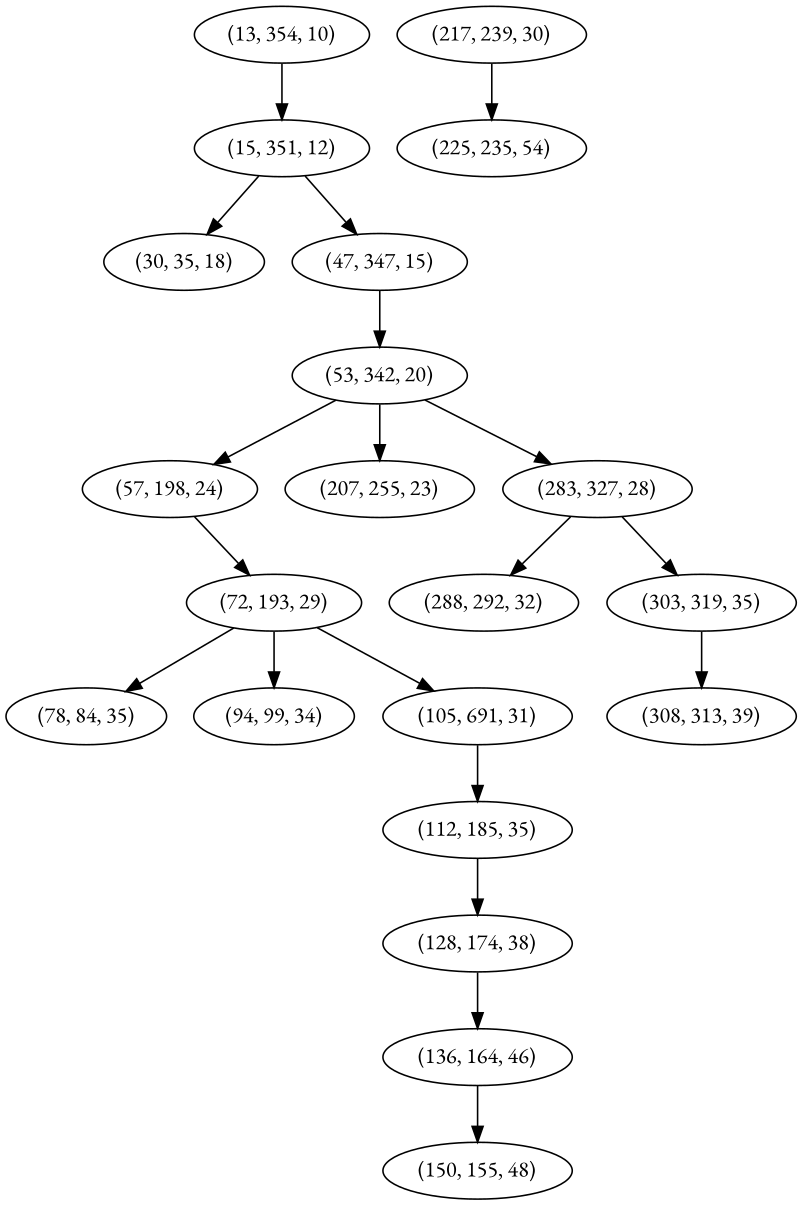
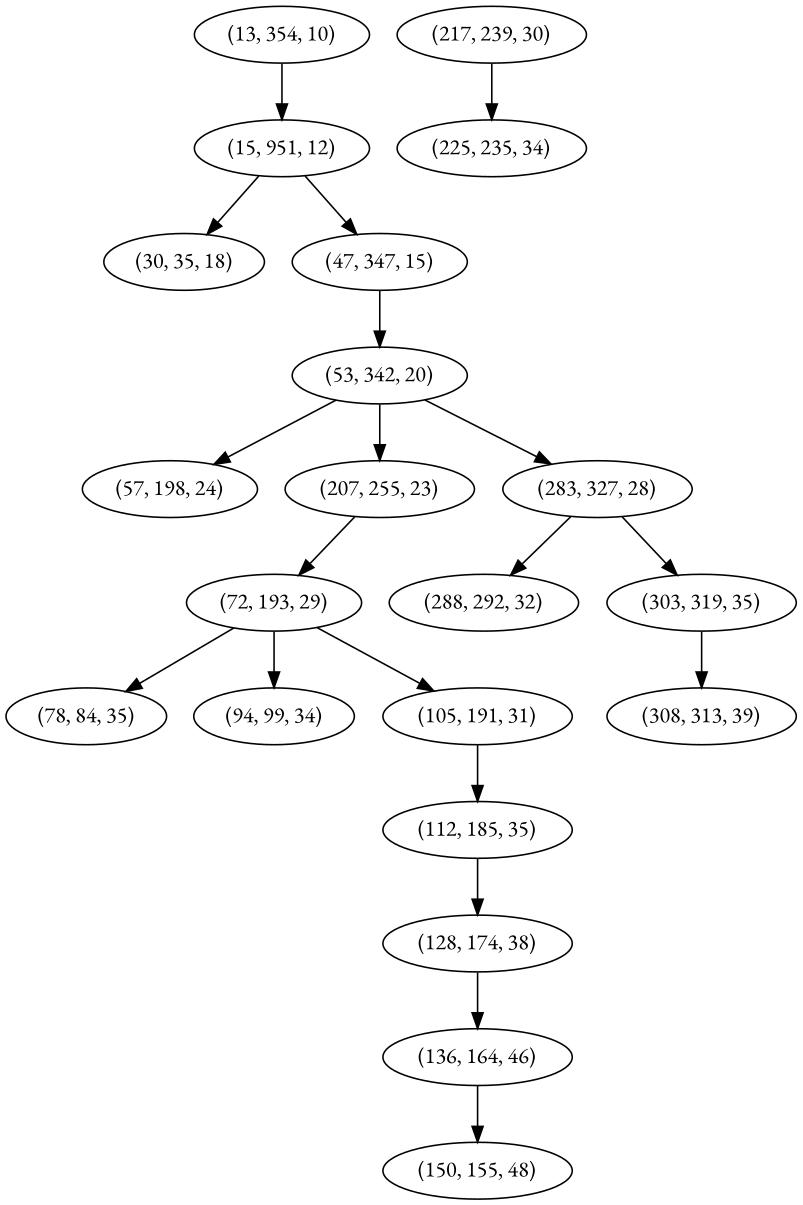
(282, 148) -> (282, 148)
(492, 148) -> (492, 148)
(217, 540) -> (332, 540)
(478, 716) -> (478, 716)
